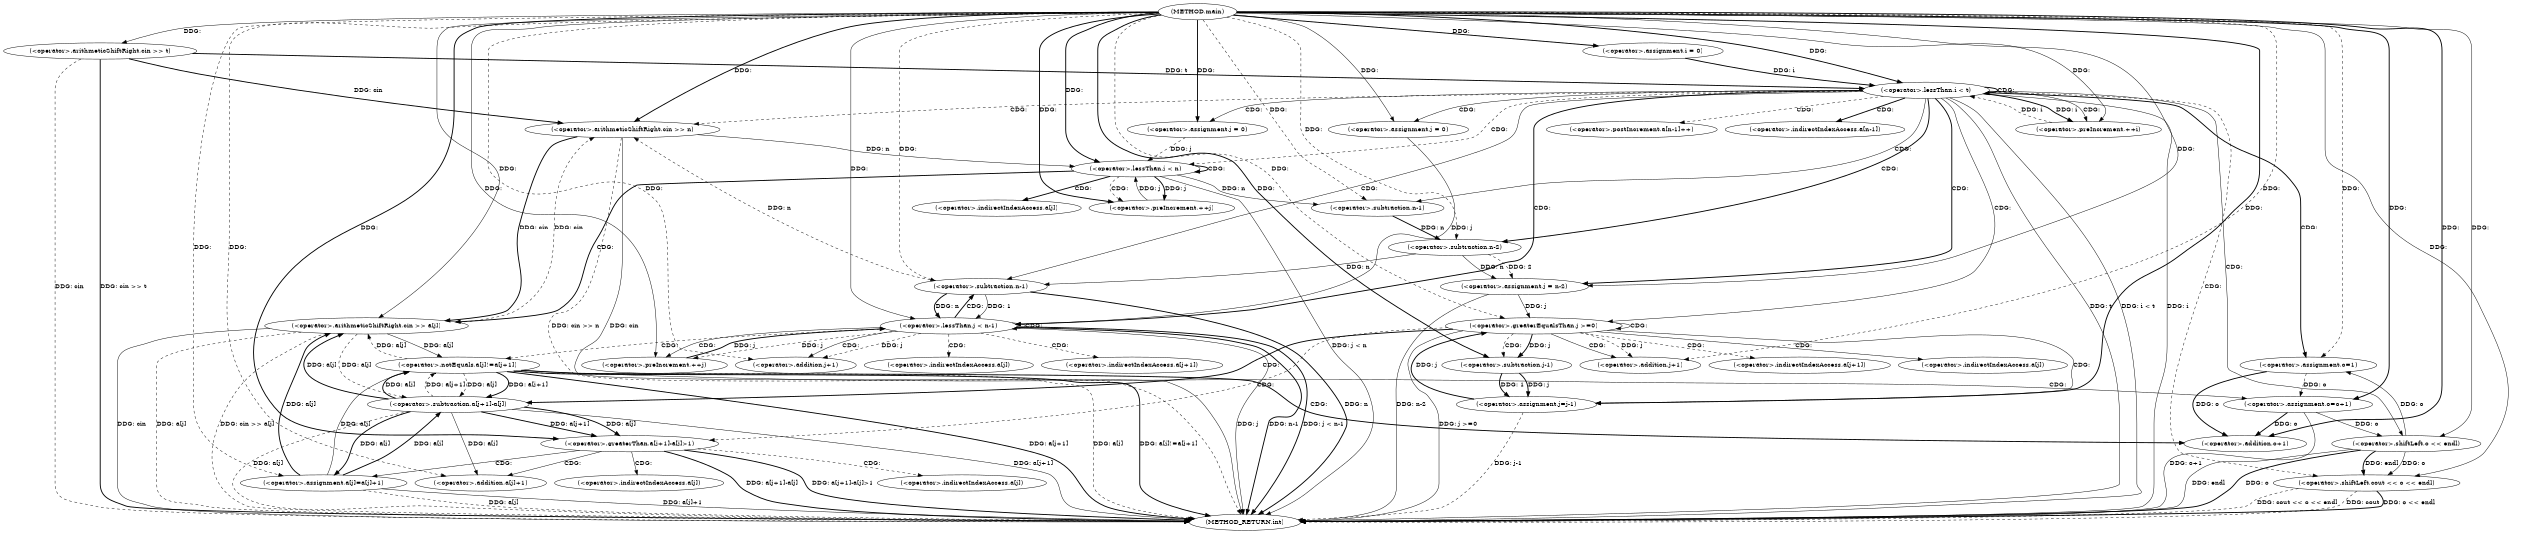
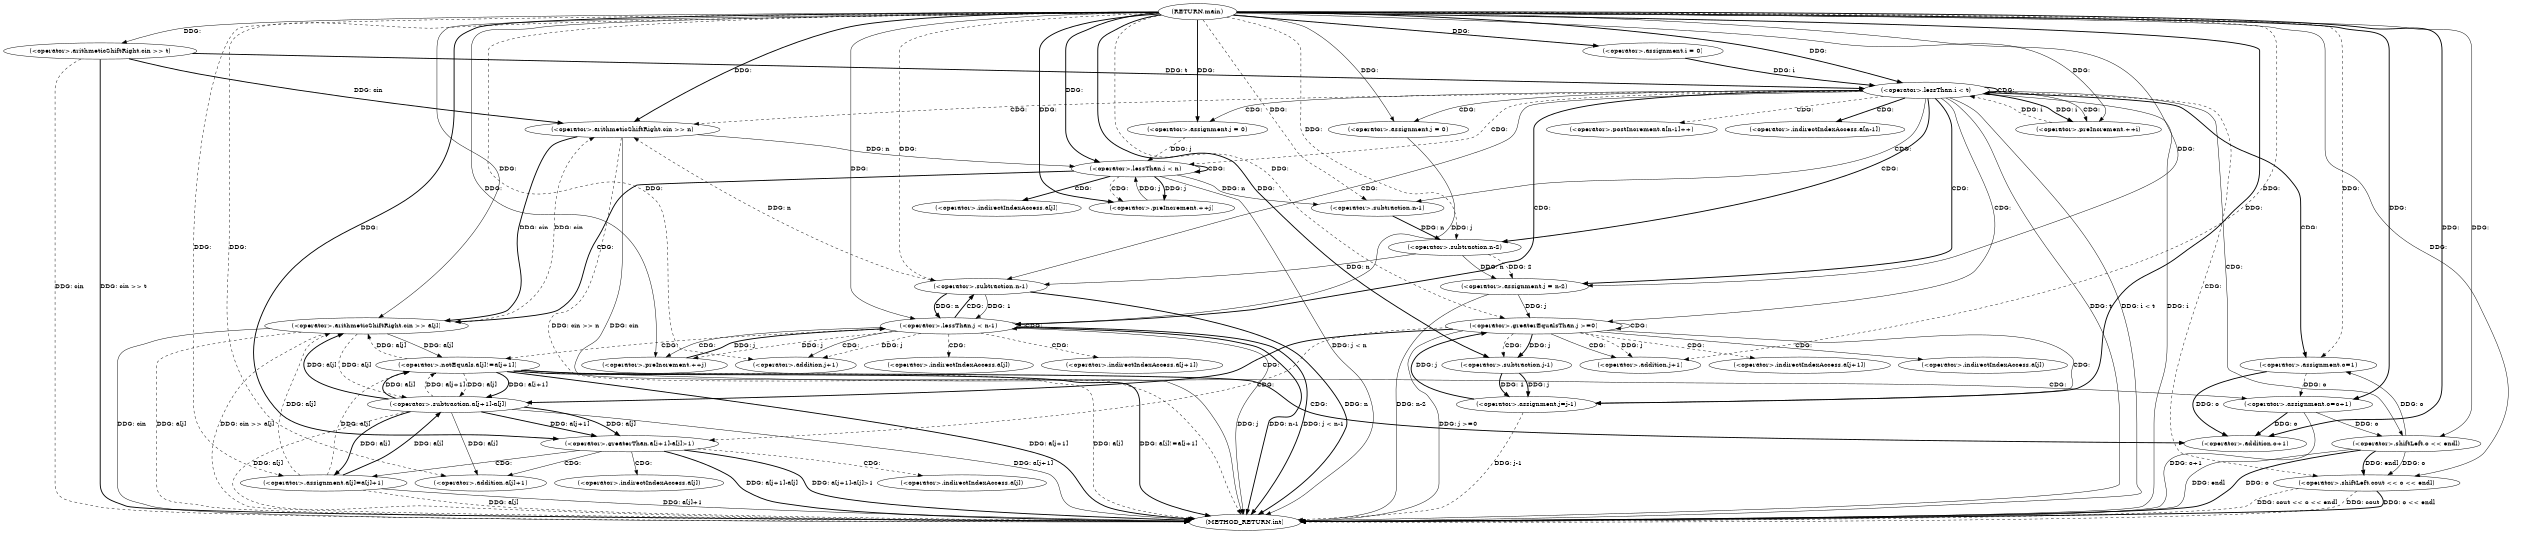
(1198, 12) -> (1198, 12)
(284, 401) -> (284, 401)
(347, 409) -> (347, 409)
